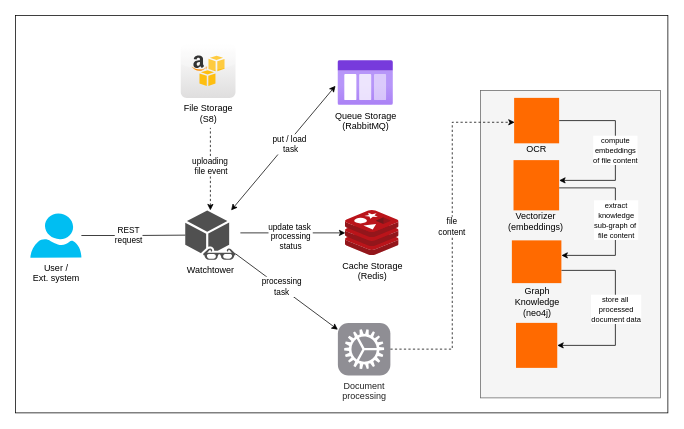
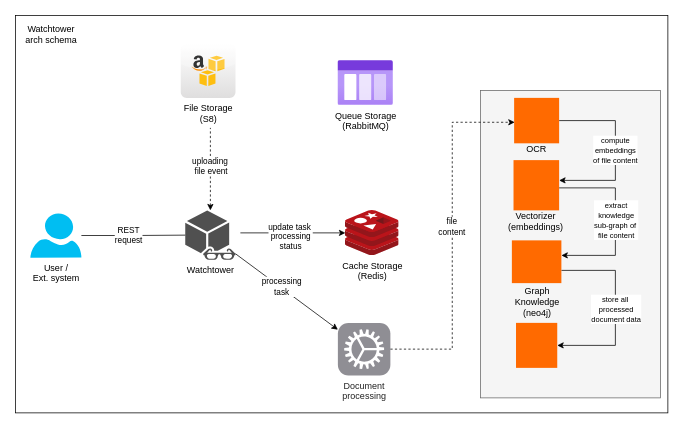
none -> (51, 34)
(283, 148) -> none
